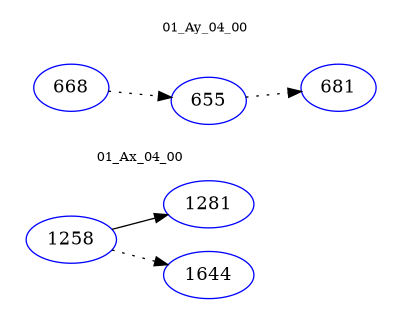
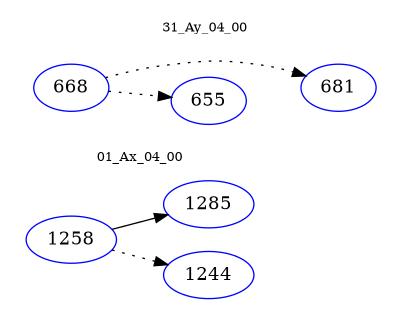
(205, 28) -> (205, 28)
(267, 95) -> (199, 62)
(209, 204) -> (209, 204)
(209, 275) -> (209, 275)
